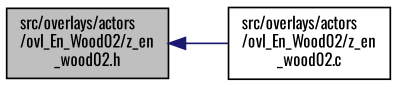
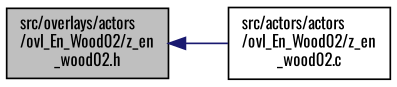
(309, 43) -> (309, 43)
